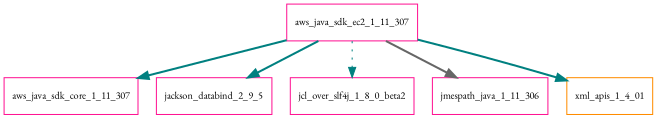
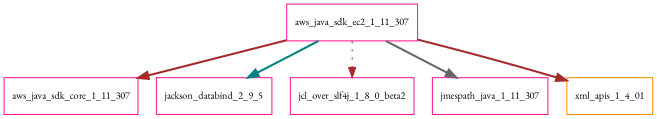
(352, 54) -> (352, 54)
(217, 58) -> (217, 58)
(487, 58) -> (487, 58)
(490, 96) -> (490, 96)
